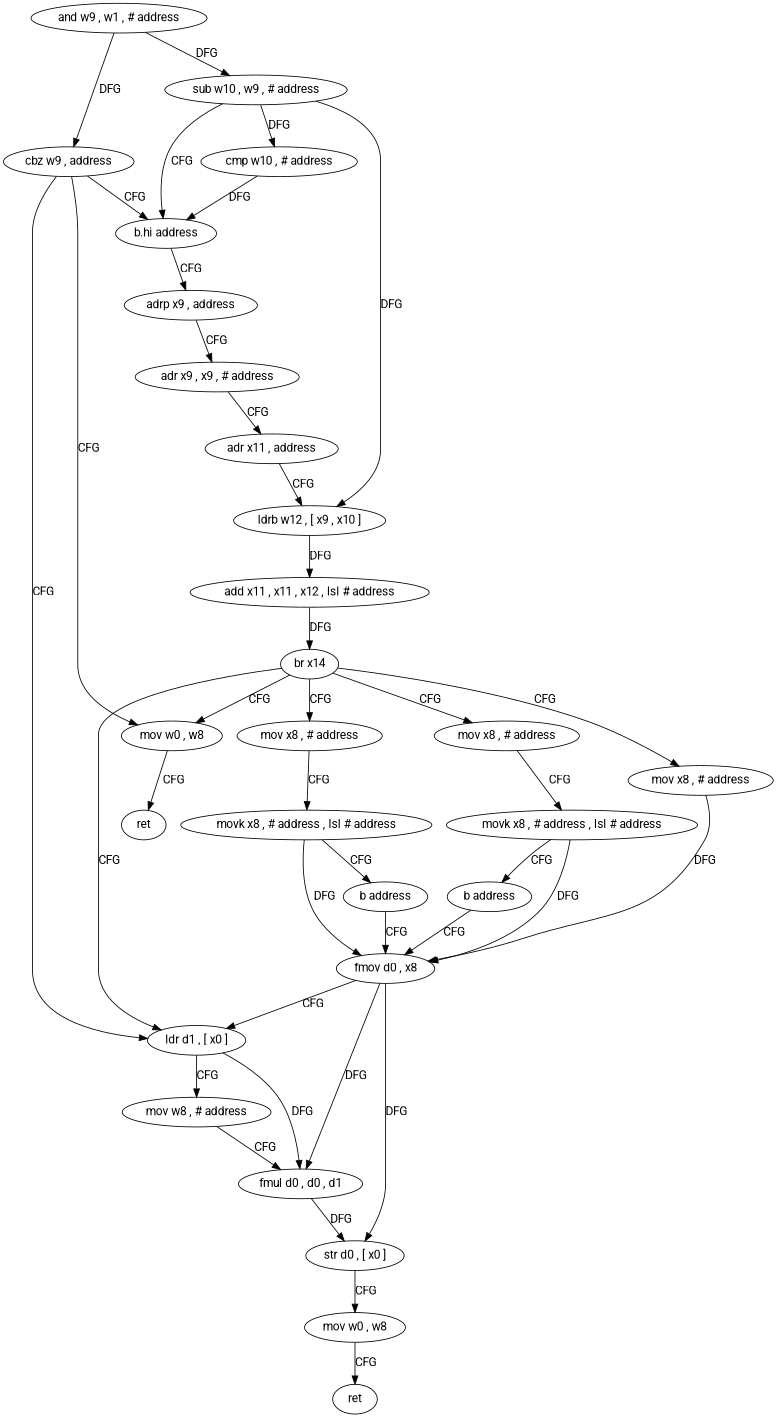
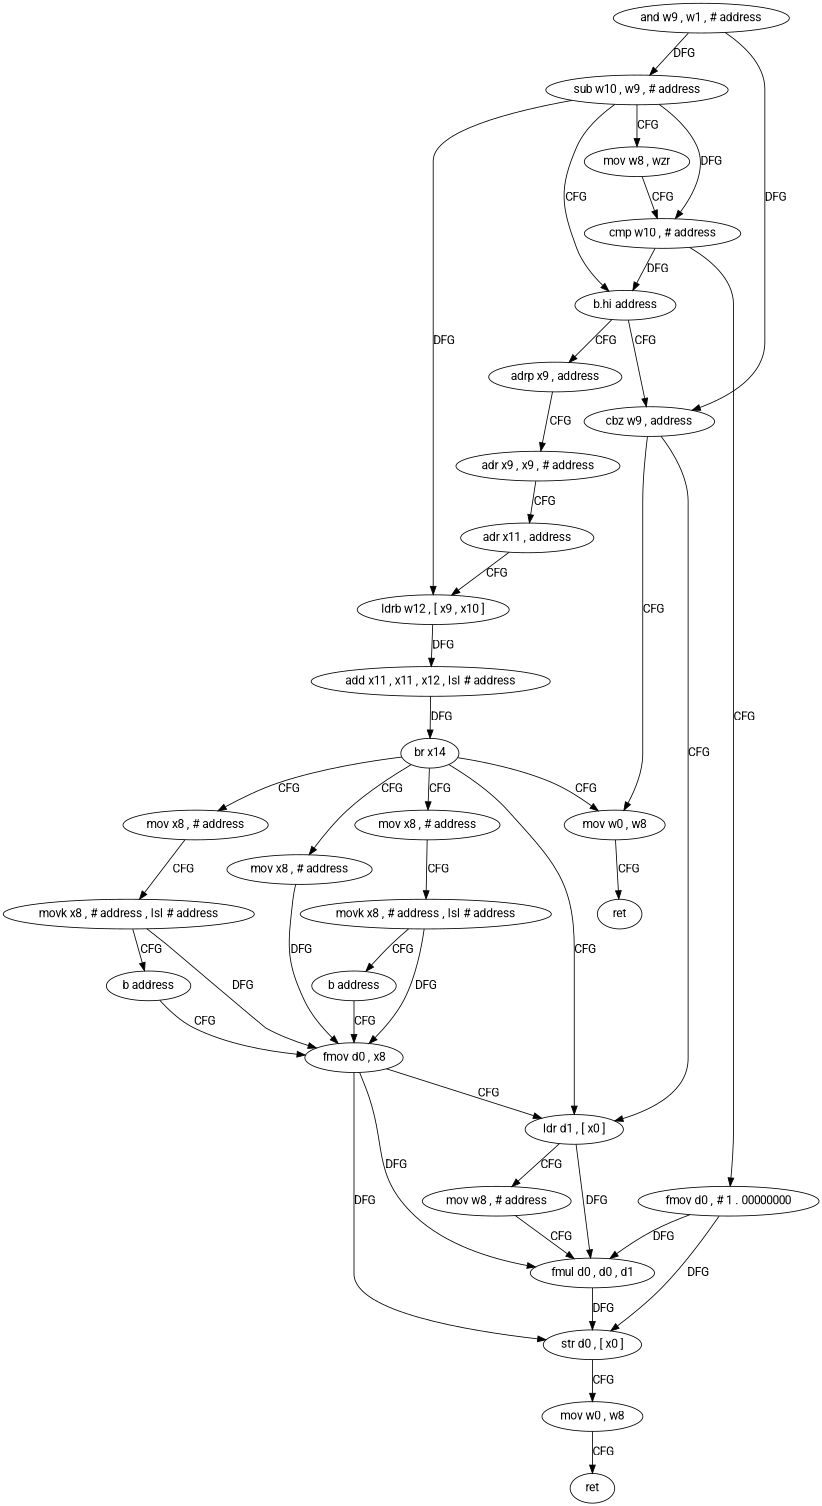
none -> (637, 162)
(114, 195) -> (637, 359)
none -> (729, 1201)
